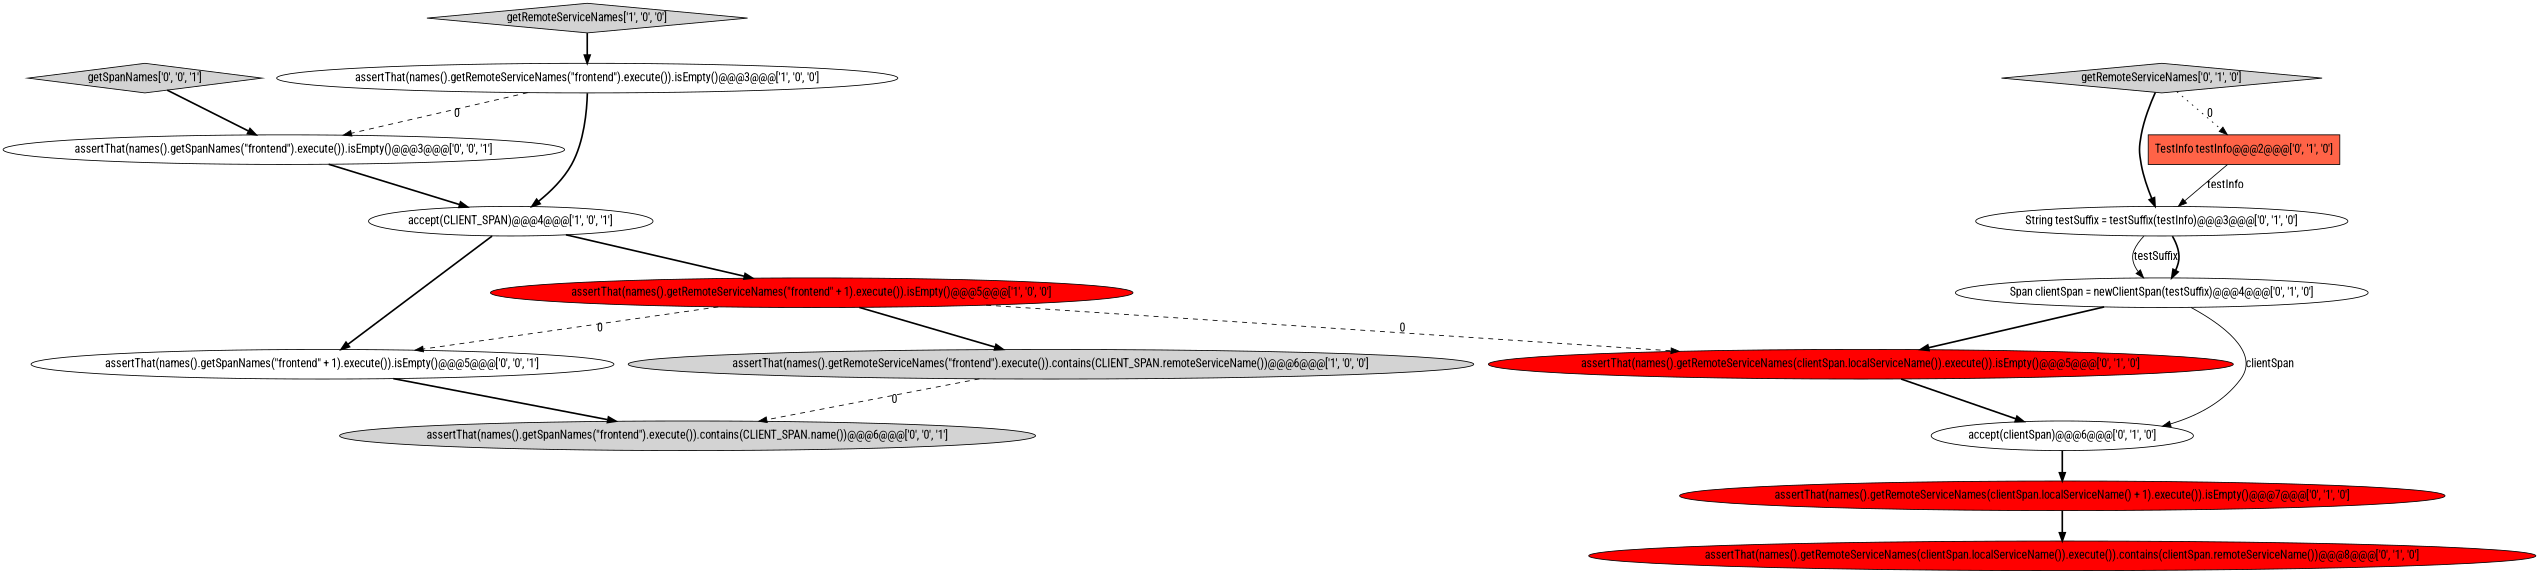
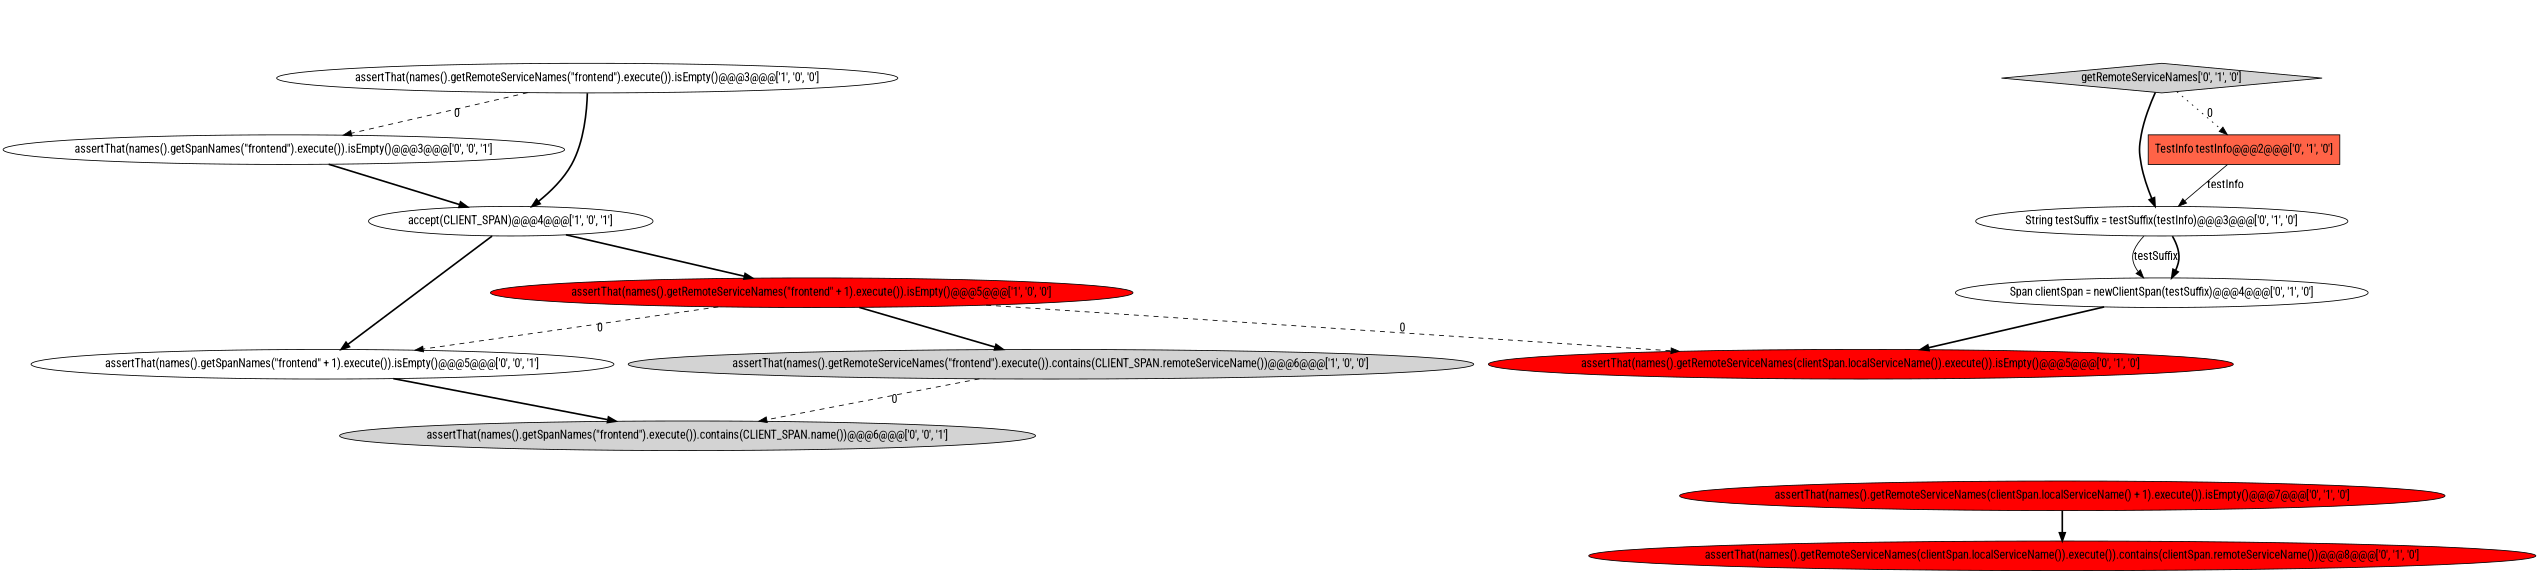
(587, 18) -> none
(145, 78) -> none
(2062, 436) -> none
